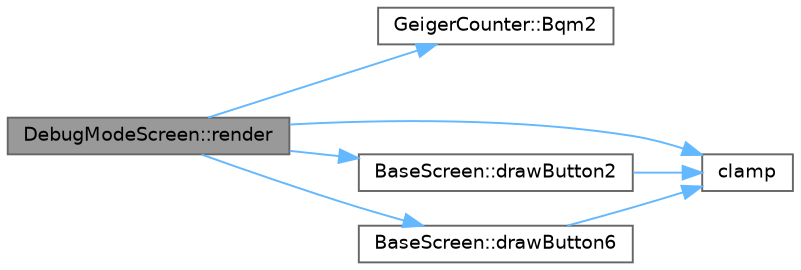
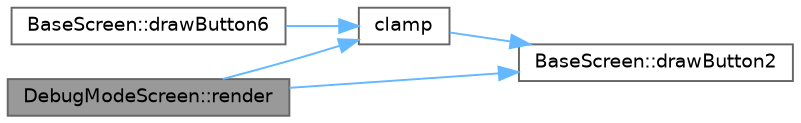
(496, 26) -> none
(658, 173) -> (480, 37)
(302, 189) -> none
